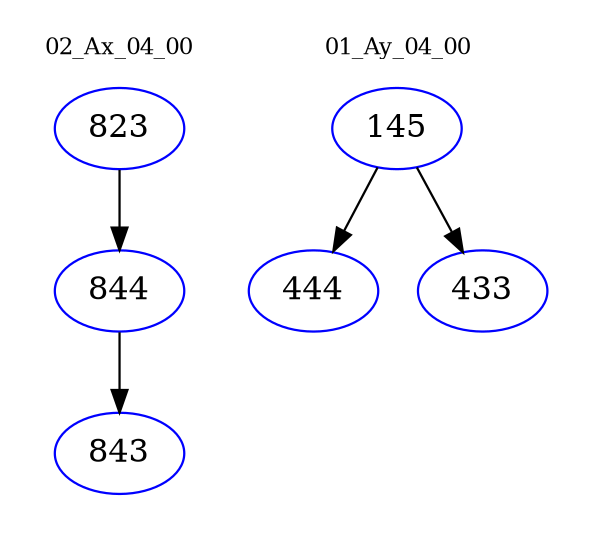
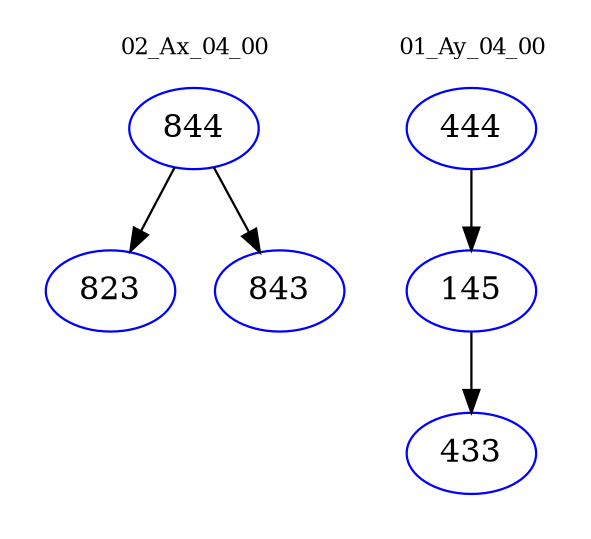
(120, 199) -> (158, 199)
(361, 199) -> (471, 199)
